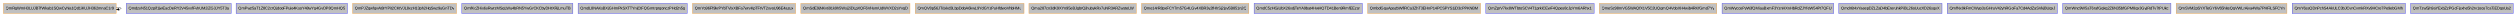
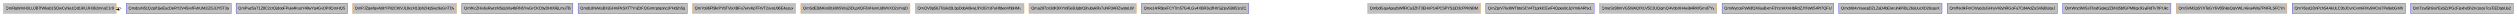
(1195, 8) -> (1195, 8)
(1308, 8) -> none
